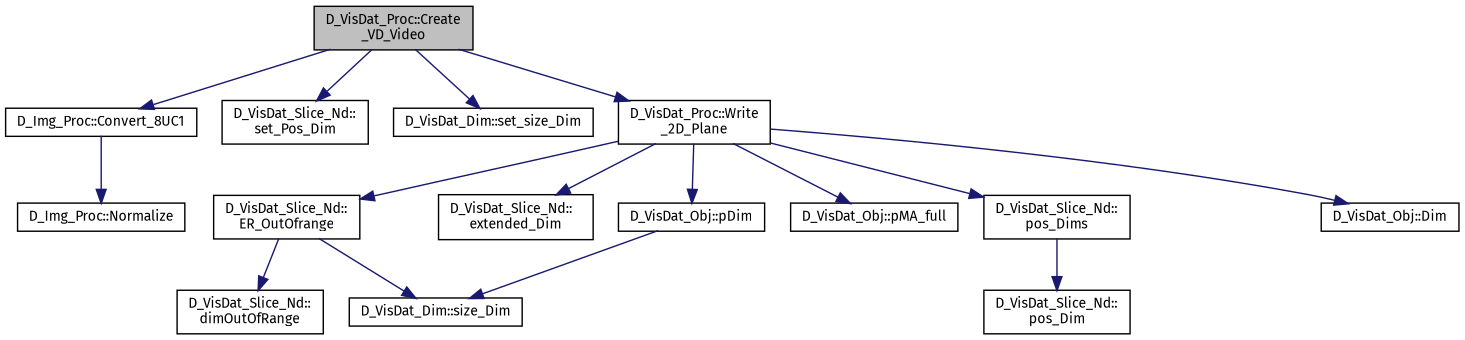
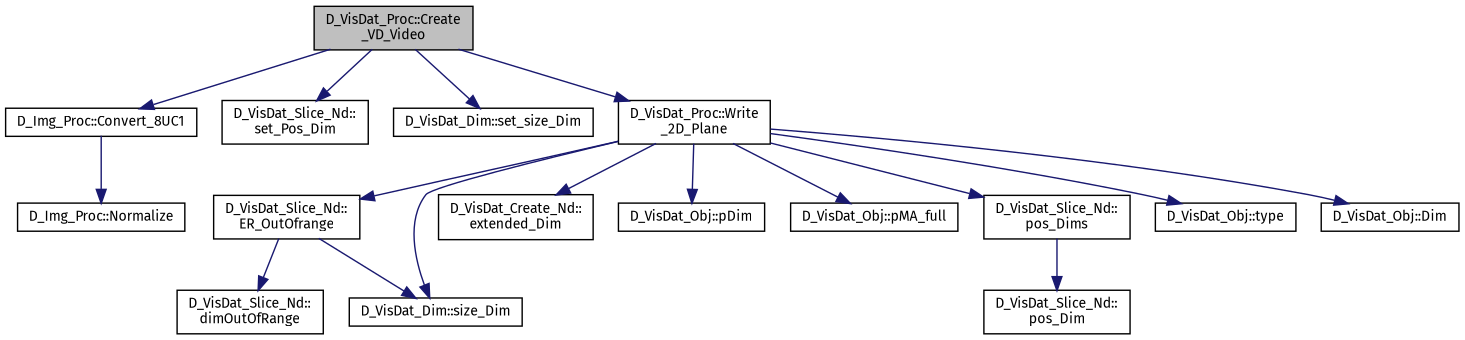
(516, 217) -> (516, 217)
none -> (1226, 217)
(570, 262) -> (427, 194)
